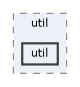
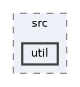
(40, 24) -> (40, 24)
